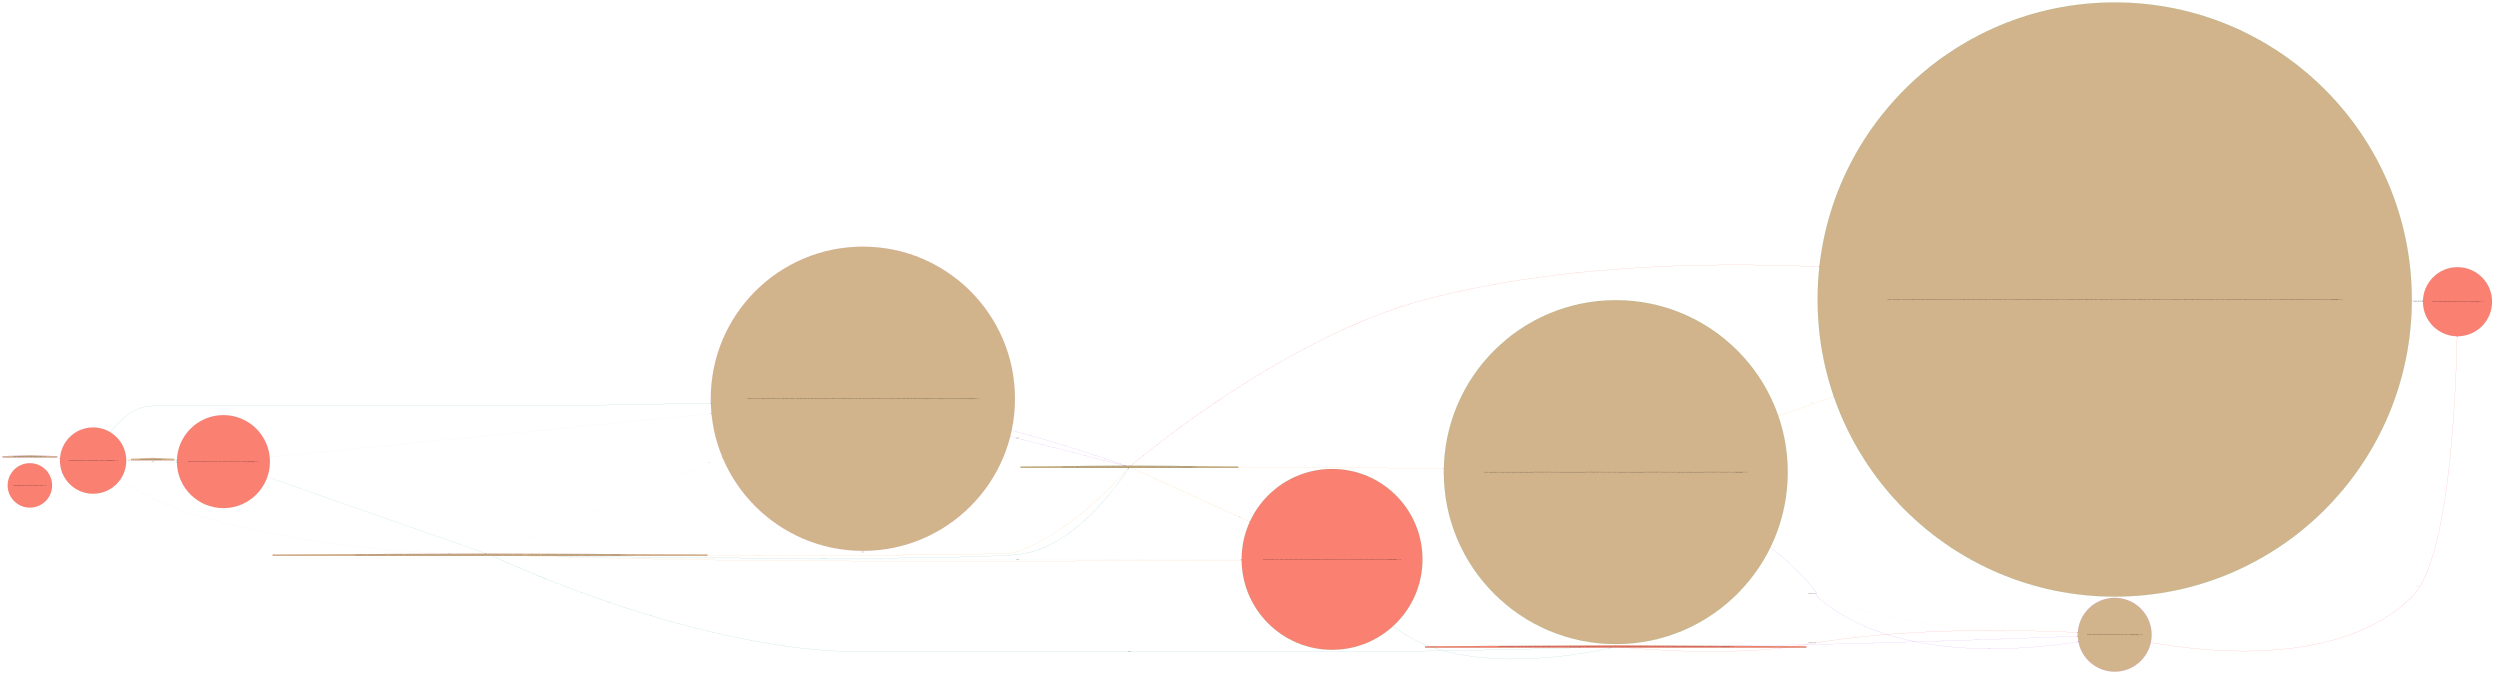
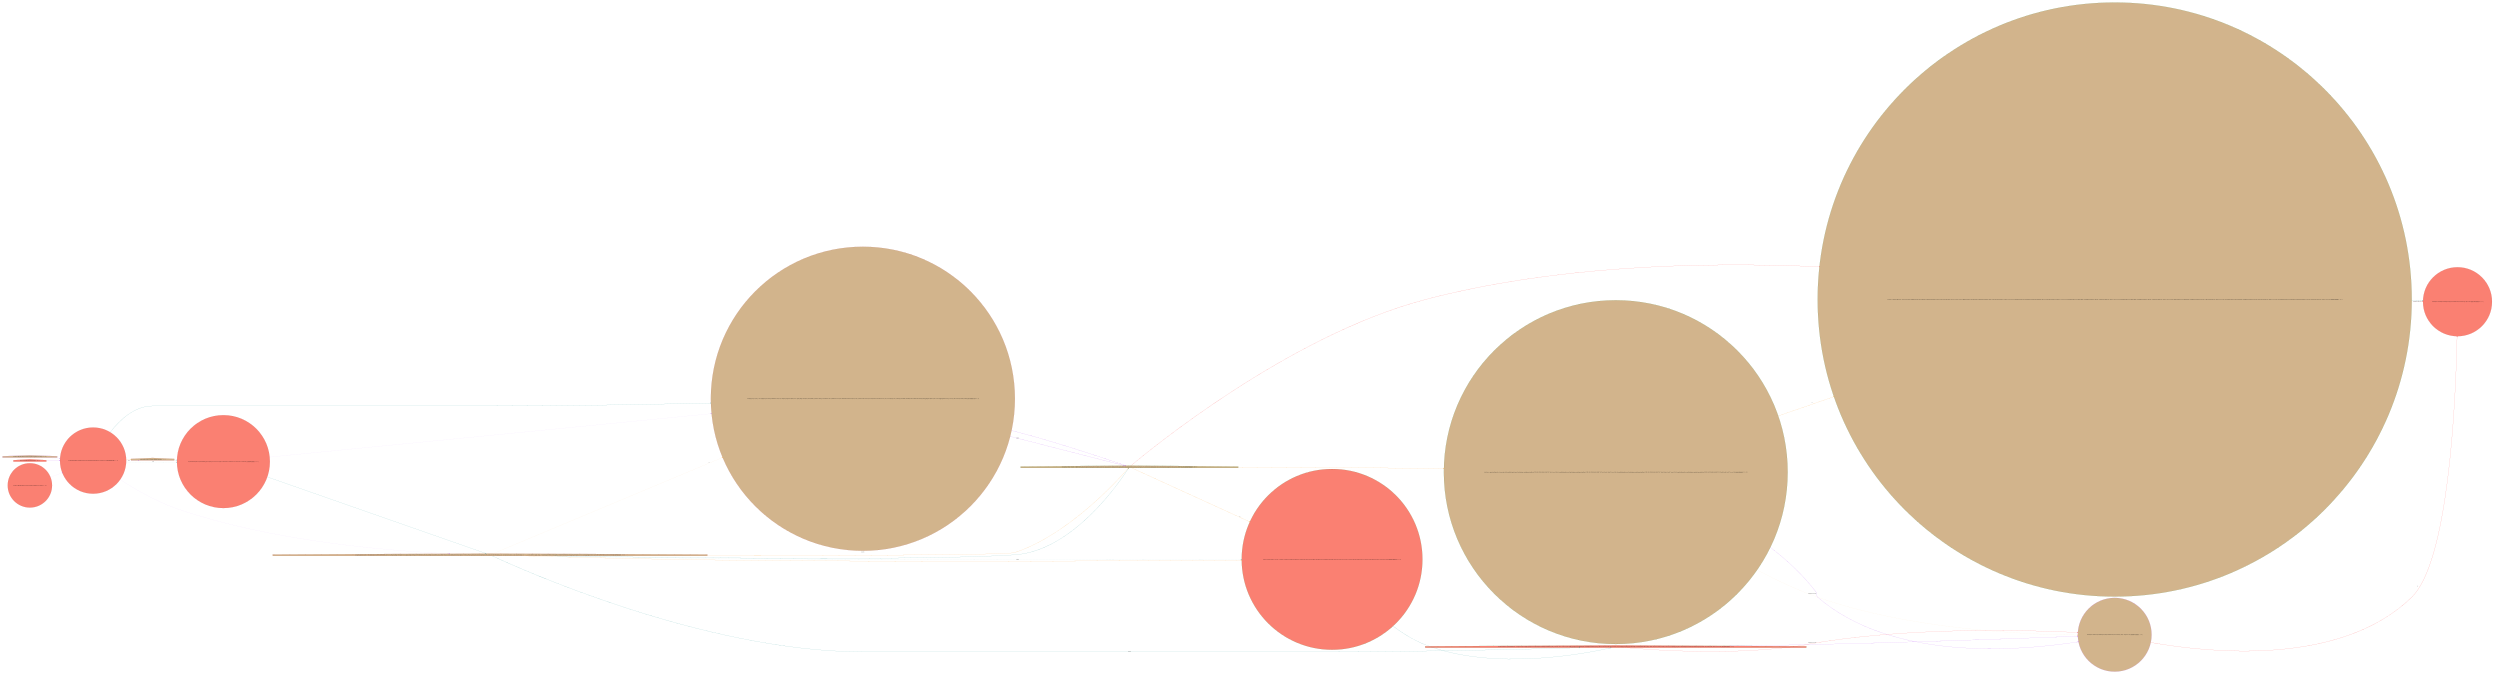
none -> (30, 461)
